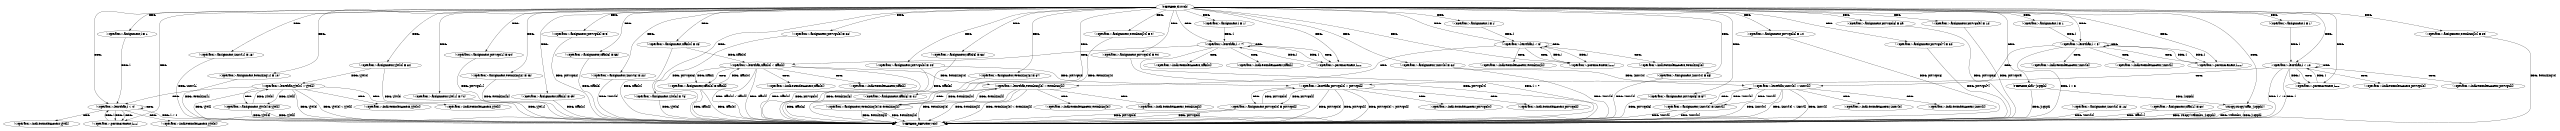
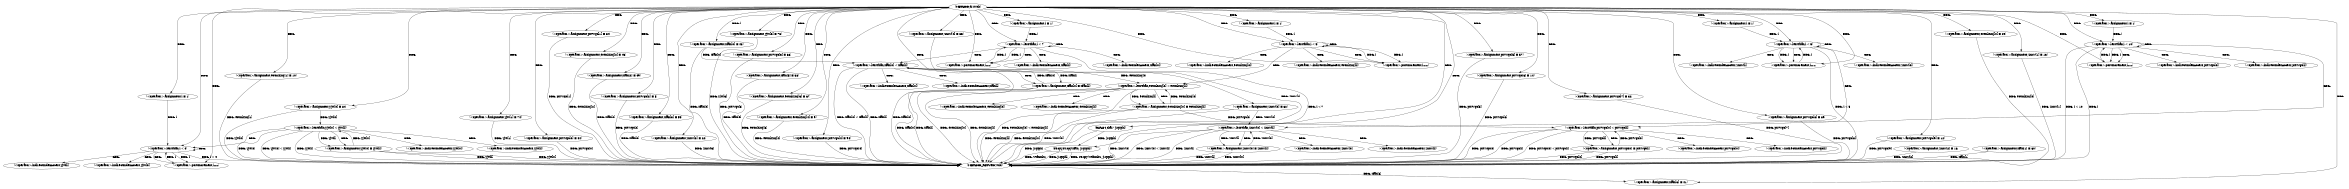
(706, 24) -> (737, 24)
(1114, 83) -> (1356, 125)
(2030, 86) -> (1110, 128)
(796, 116) -> (1317, 174)
